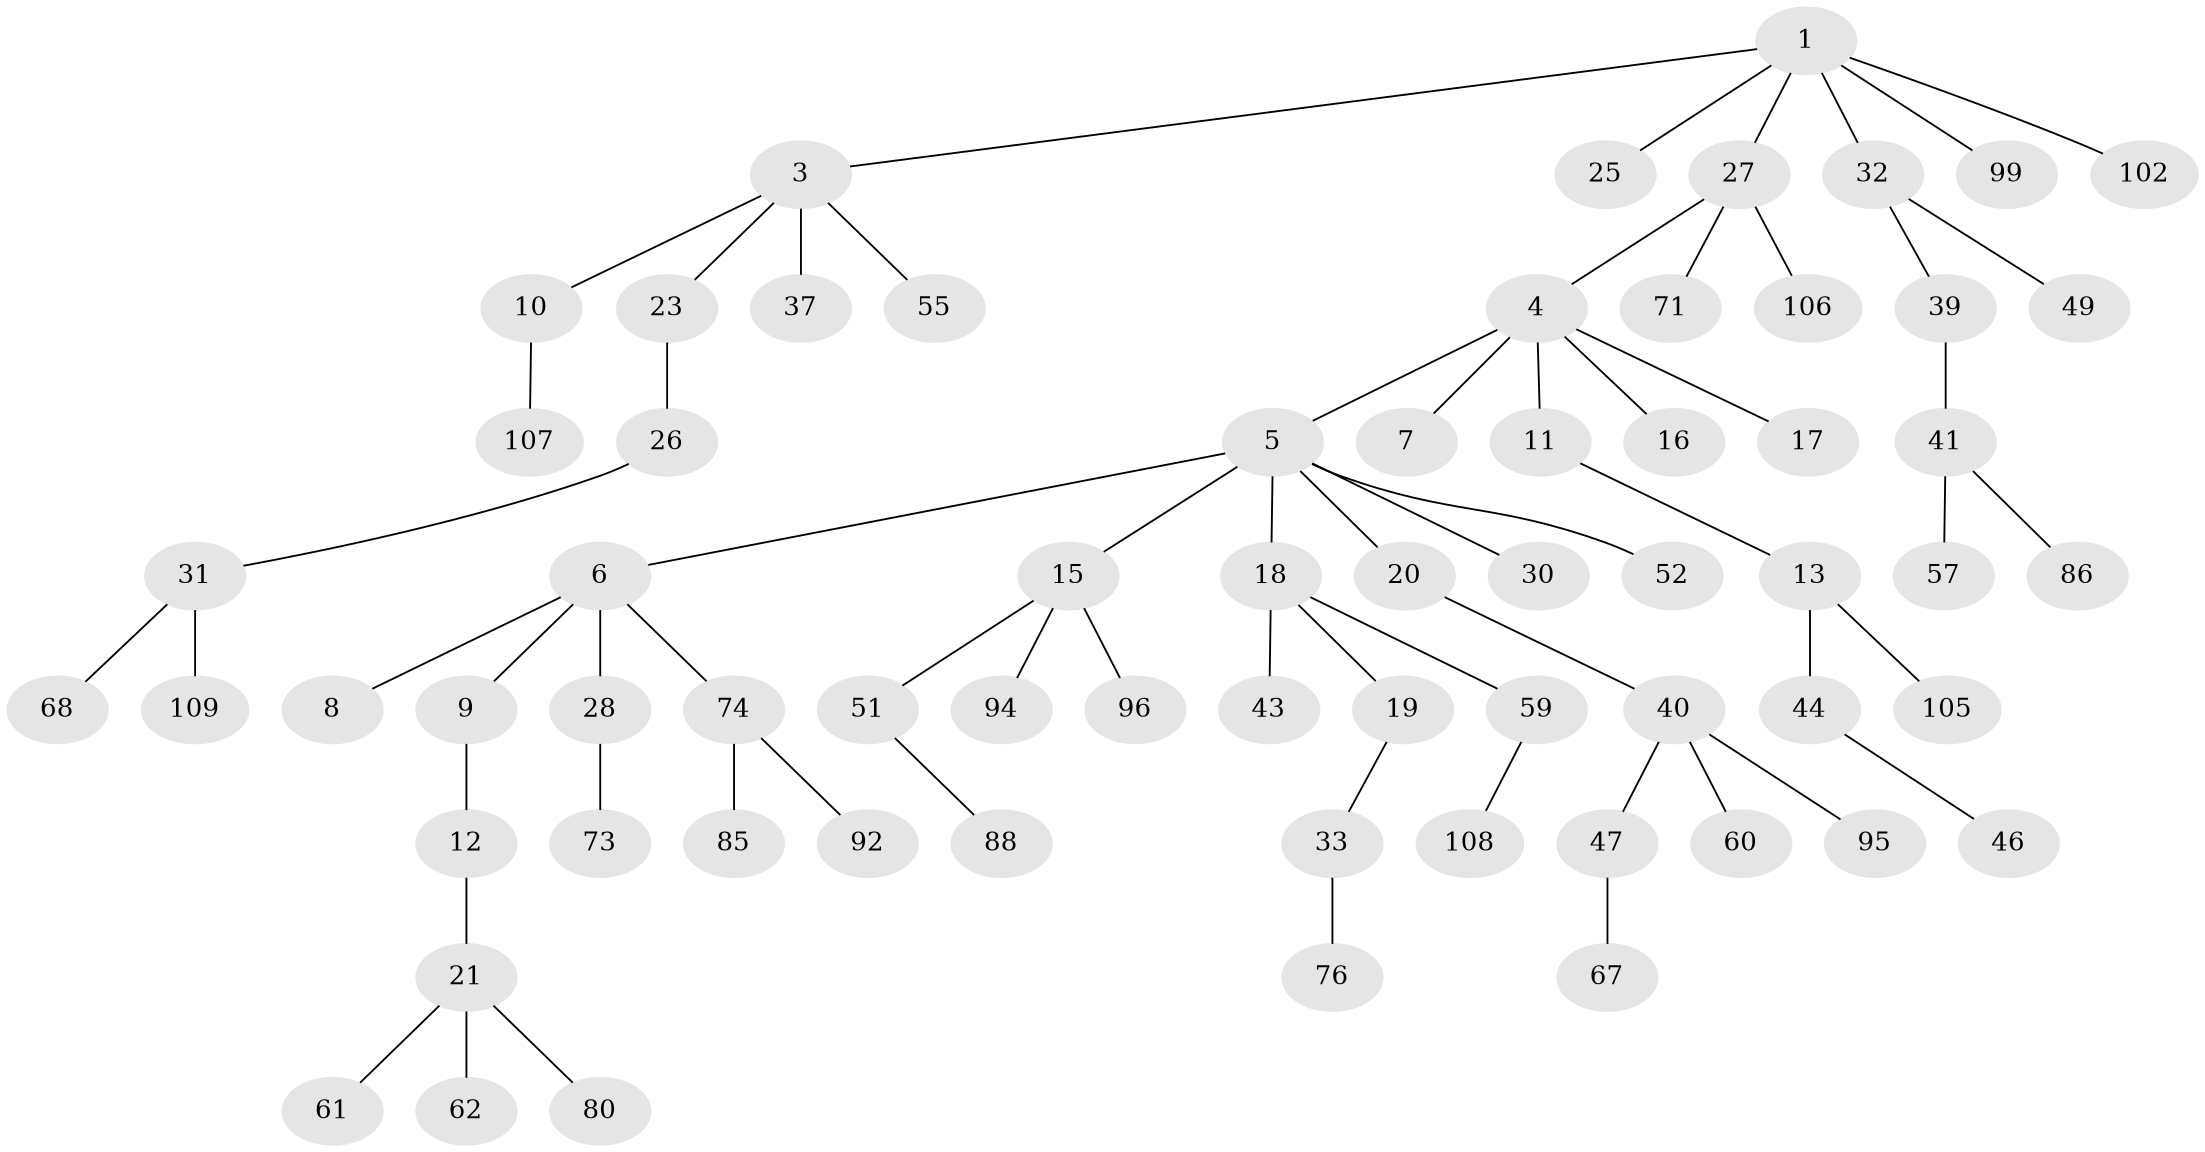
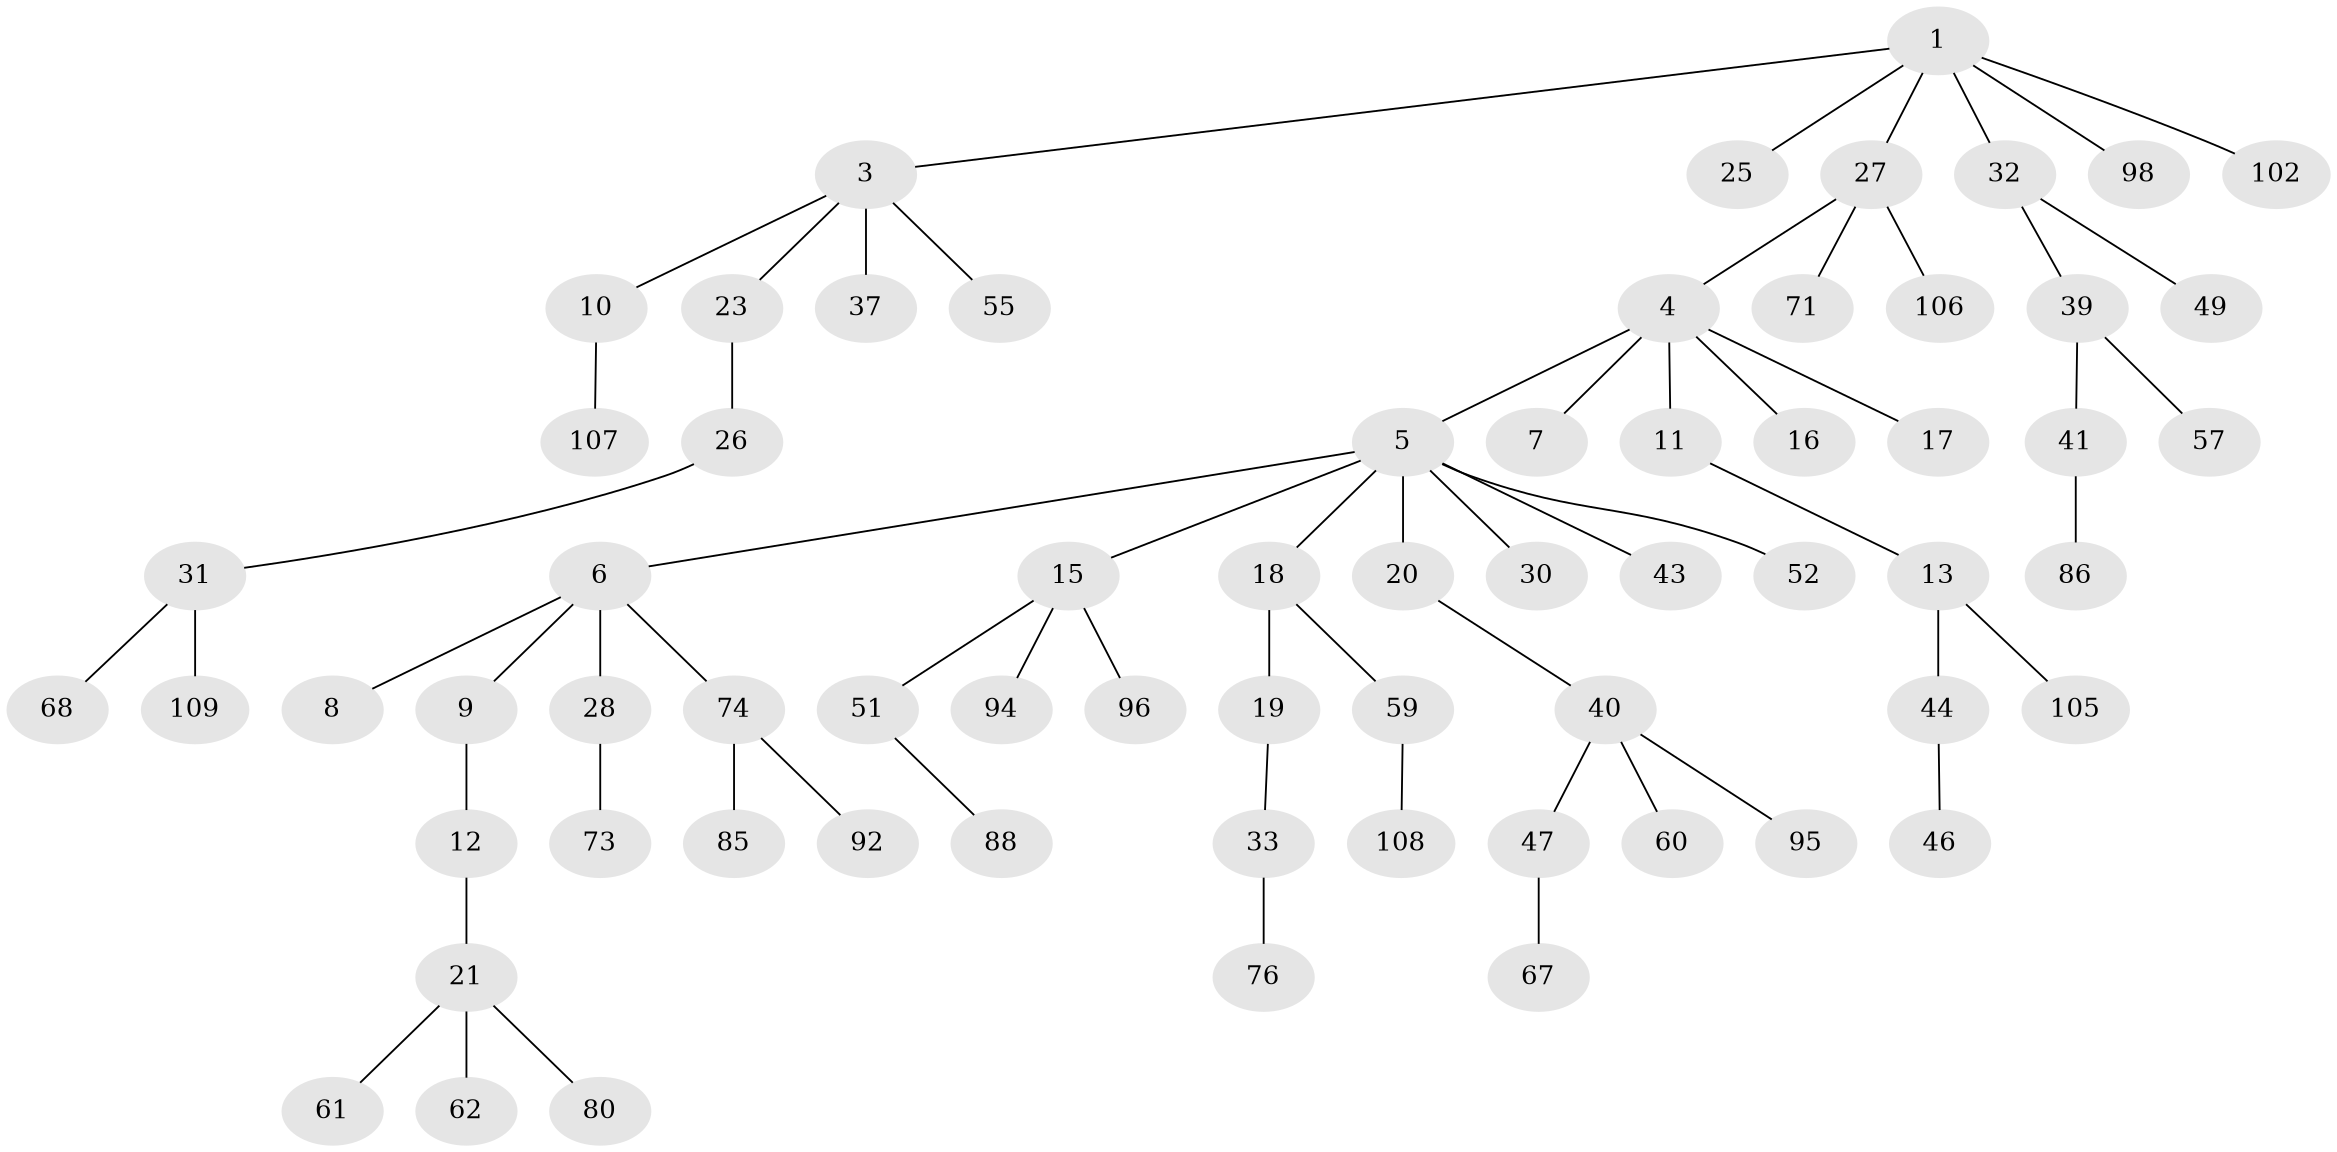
(2007, 175) -> (2139, 175)
(1945, 509) -> (2144, 375)
(1270, 643) -> (1537, 509)
